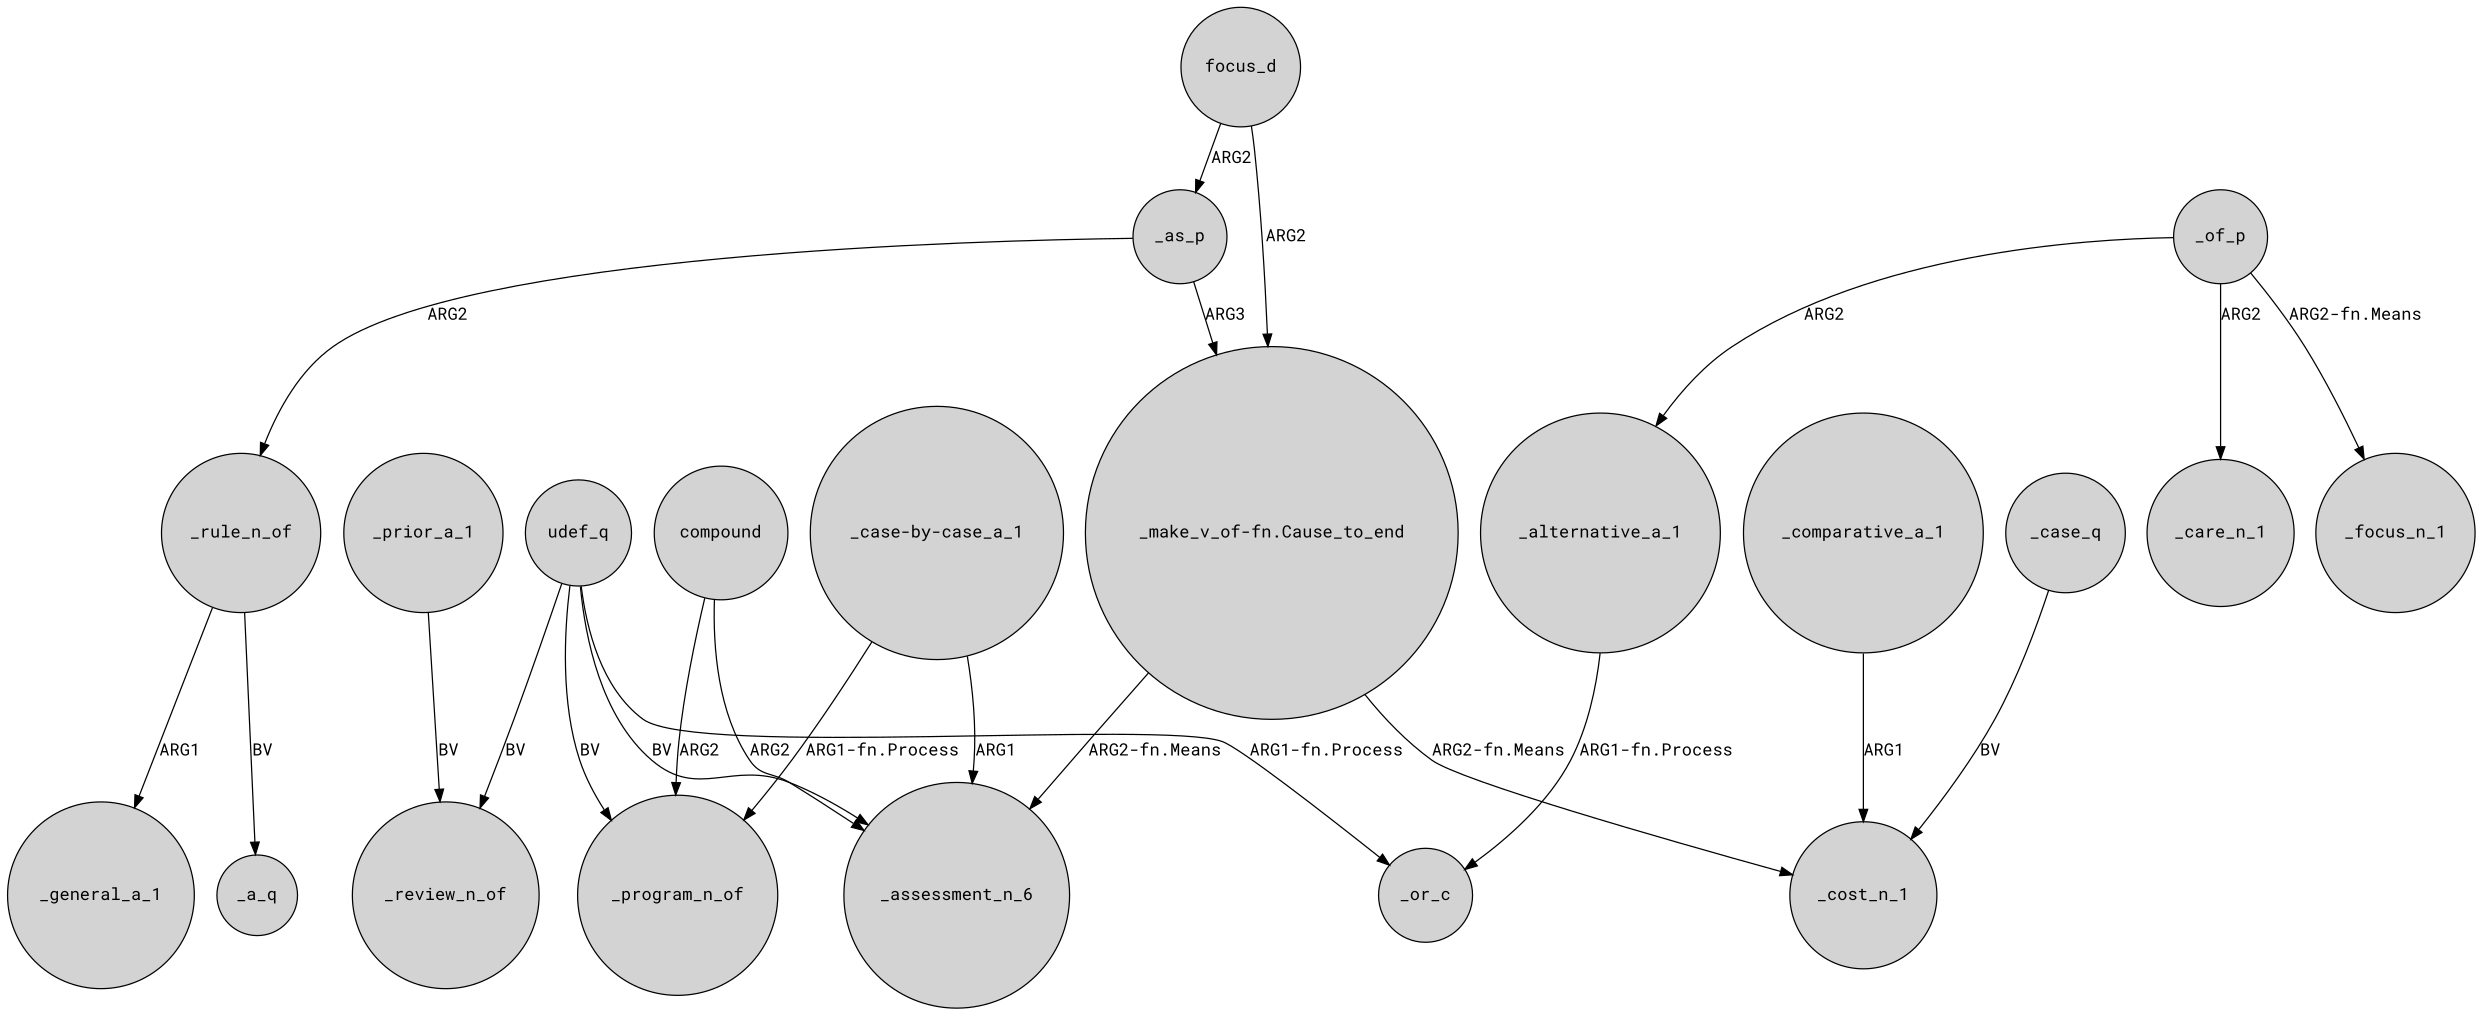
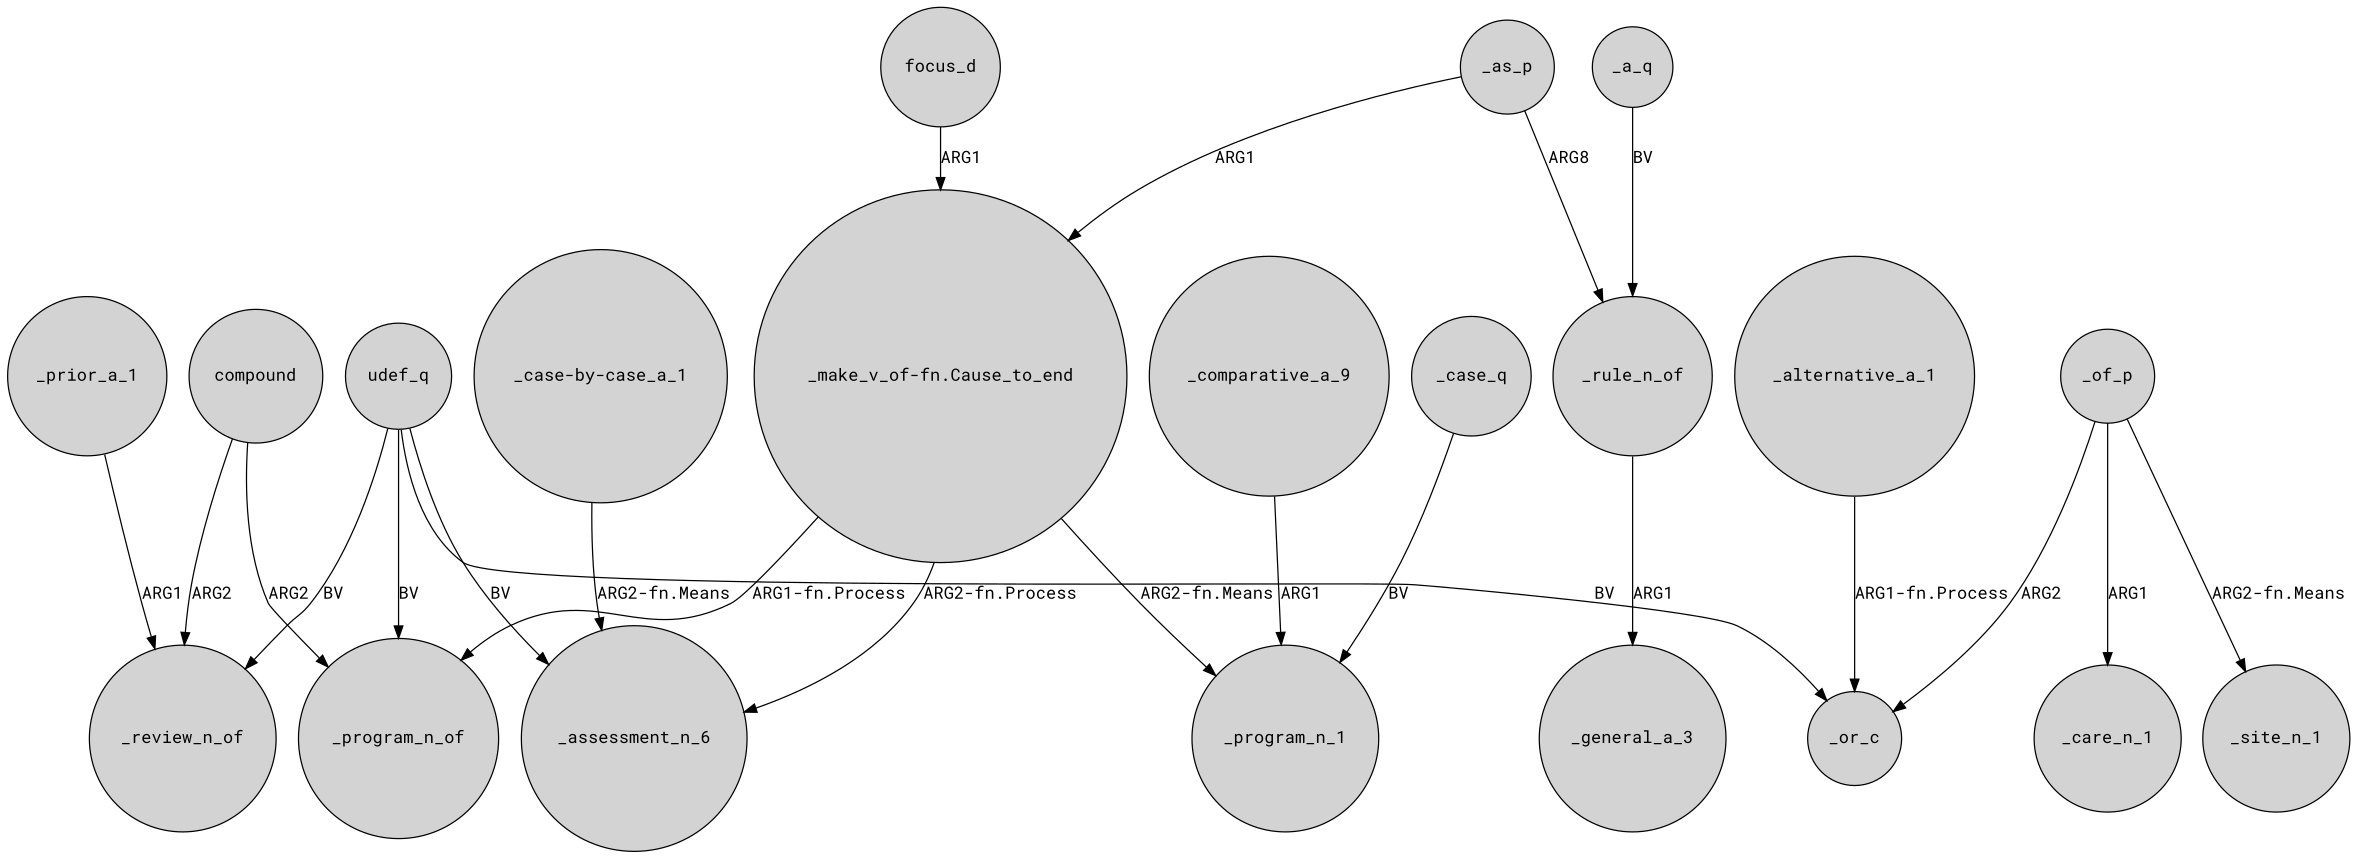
(1210, 152) -> none
(1287, 237) -> (962, 158)
(1898, 275) -> (2025, 581)
(448, 315) -> (1569, 158)
(1226, 315) -> (1236, 158)
(2242, 315) -> (2129, 594)
(1863, 533) -> (1269, 376)
(2395, 533) -> (2276, 739)
(250, 727) -> (1633, 195)
(815, 728) -> (658, 619)
(742, 747) -> (203, 534)
(449, 751) -> (163, 594)
(996, 751) -> (664, 594)
(1155, 751) -> (1000, 594)
(1326, 751) -> (1605, 594)
(101, 895) -> (1633, 739)
(1863, 895) -> (1285, 739)
